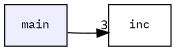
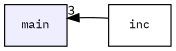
(82, 33) -> (94, 18)
